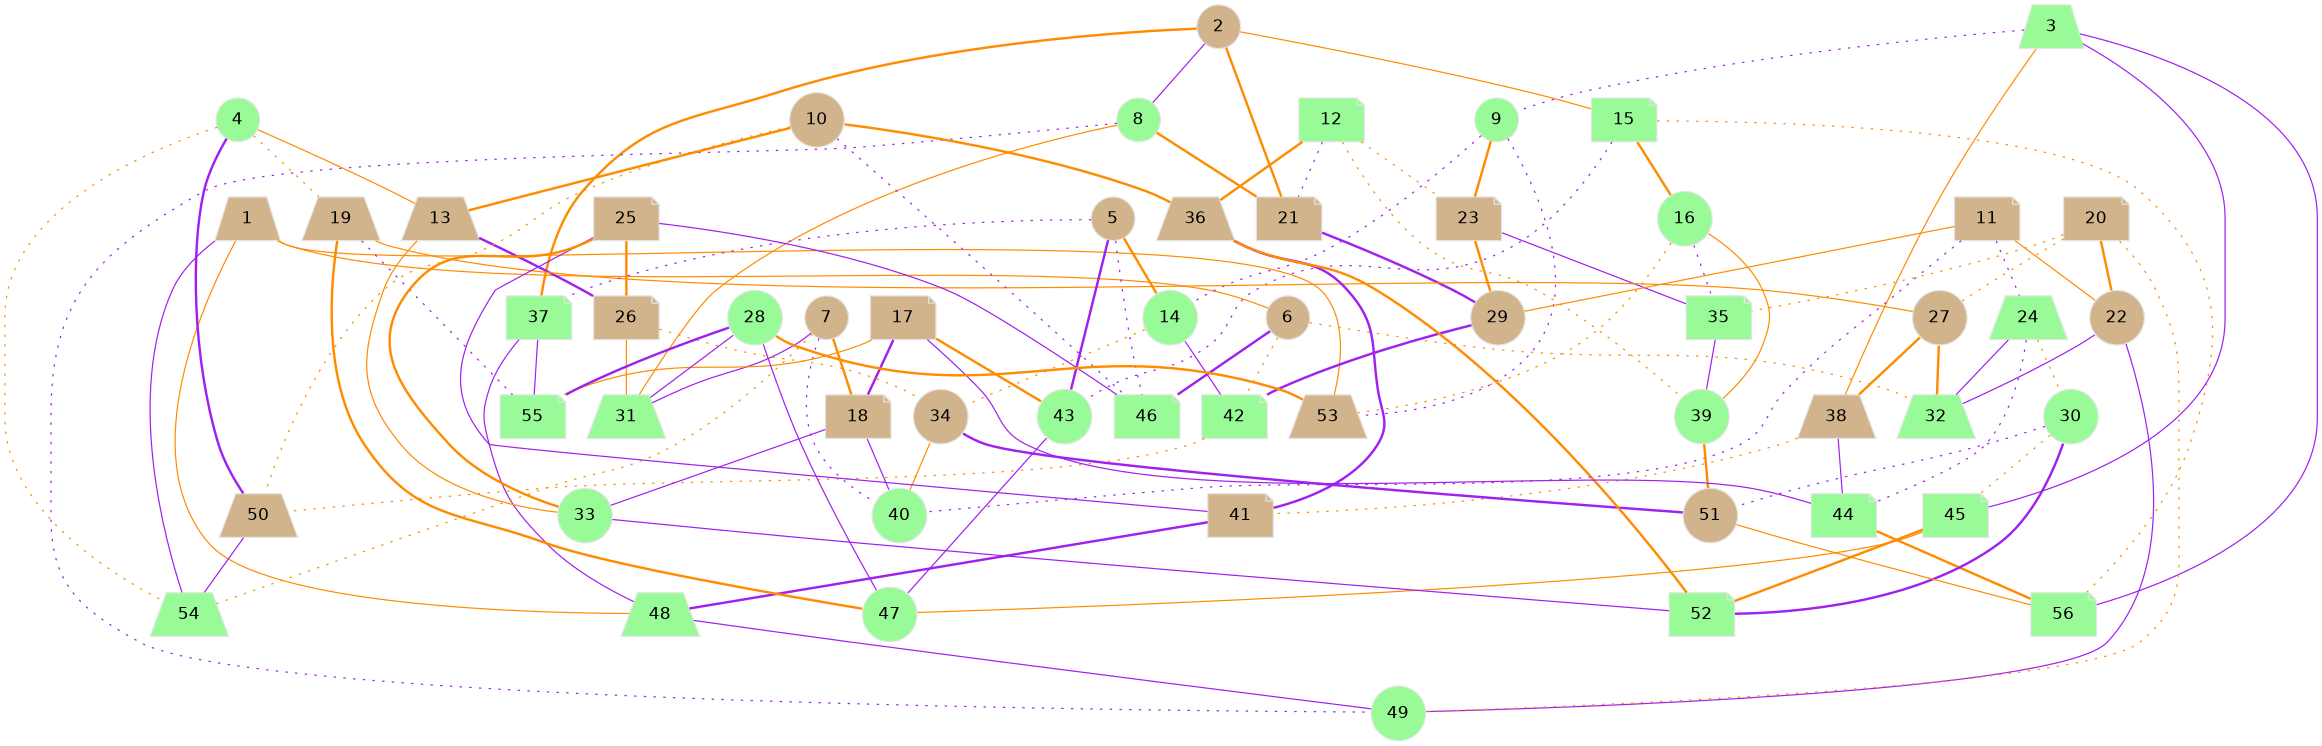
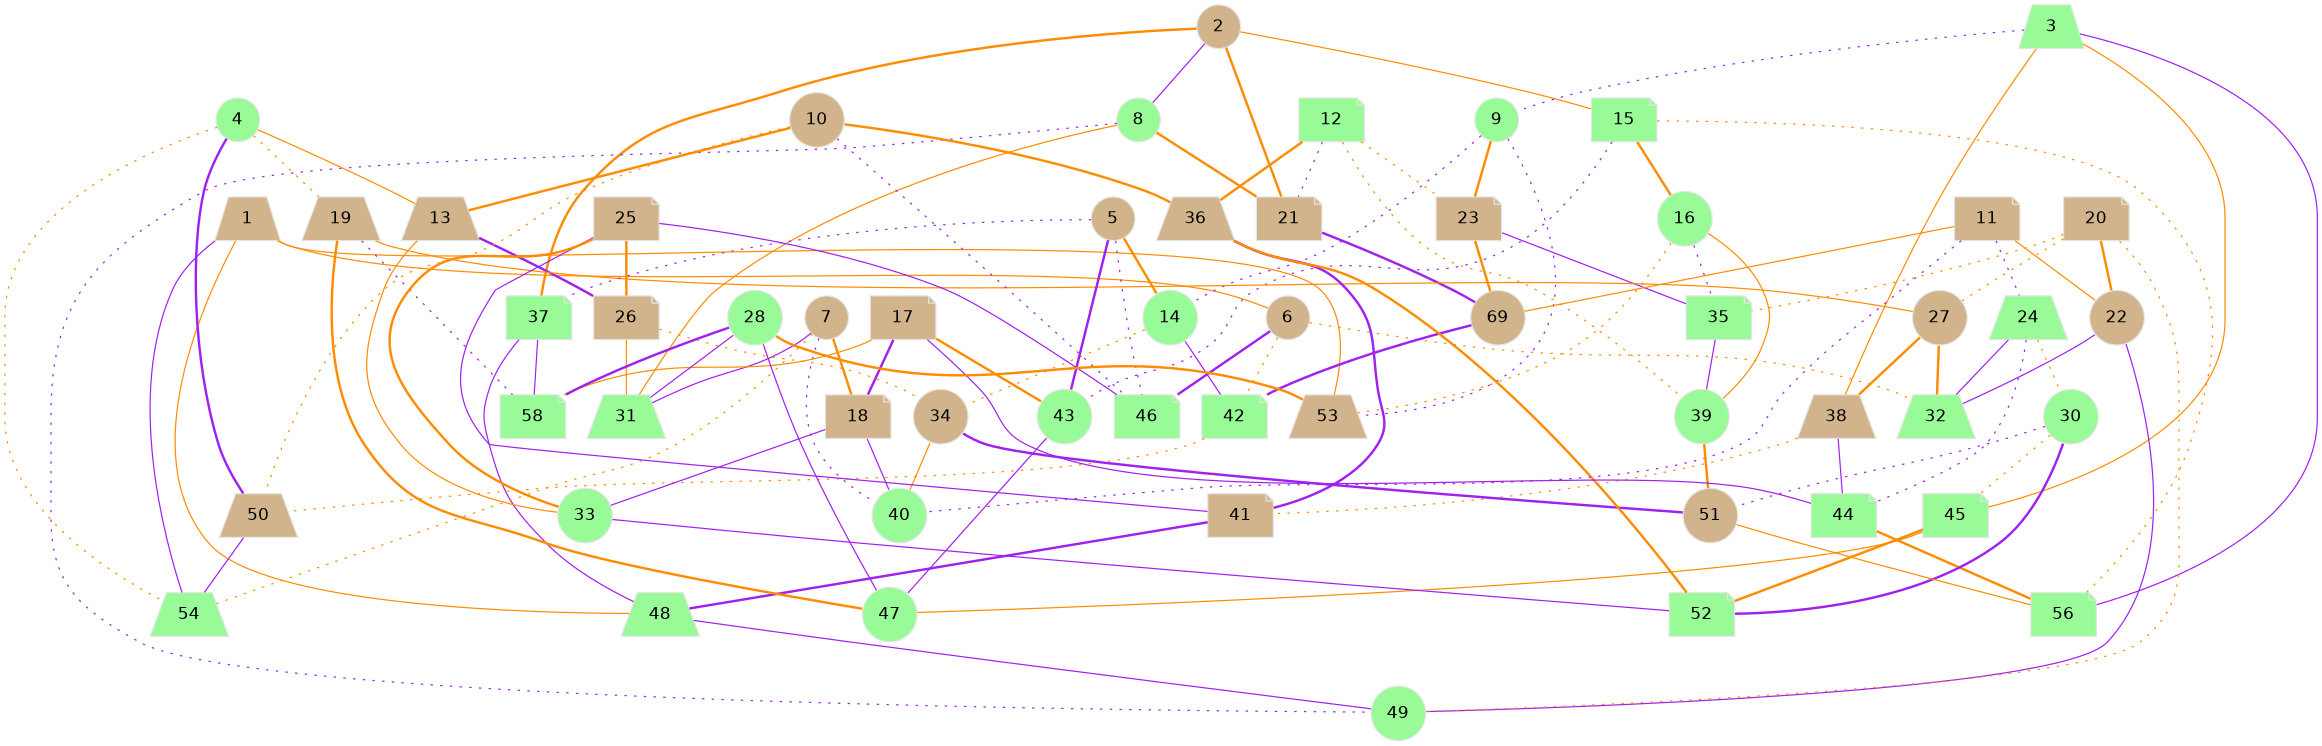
(2225, 313) -> (2225, 313)
(1498, 318) -> (1498, 318)
(533, 417) -> (533, 417)
